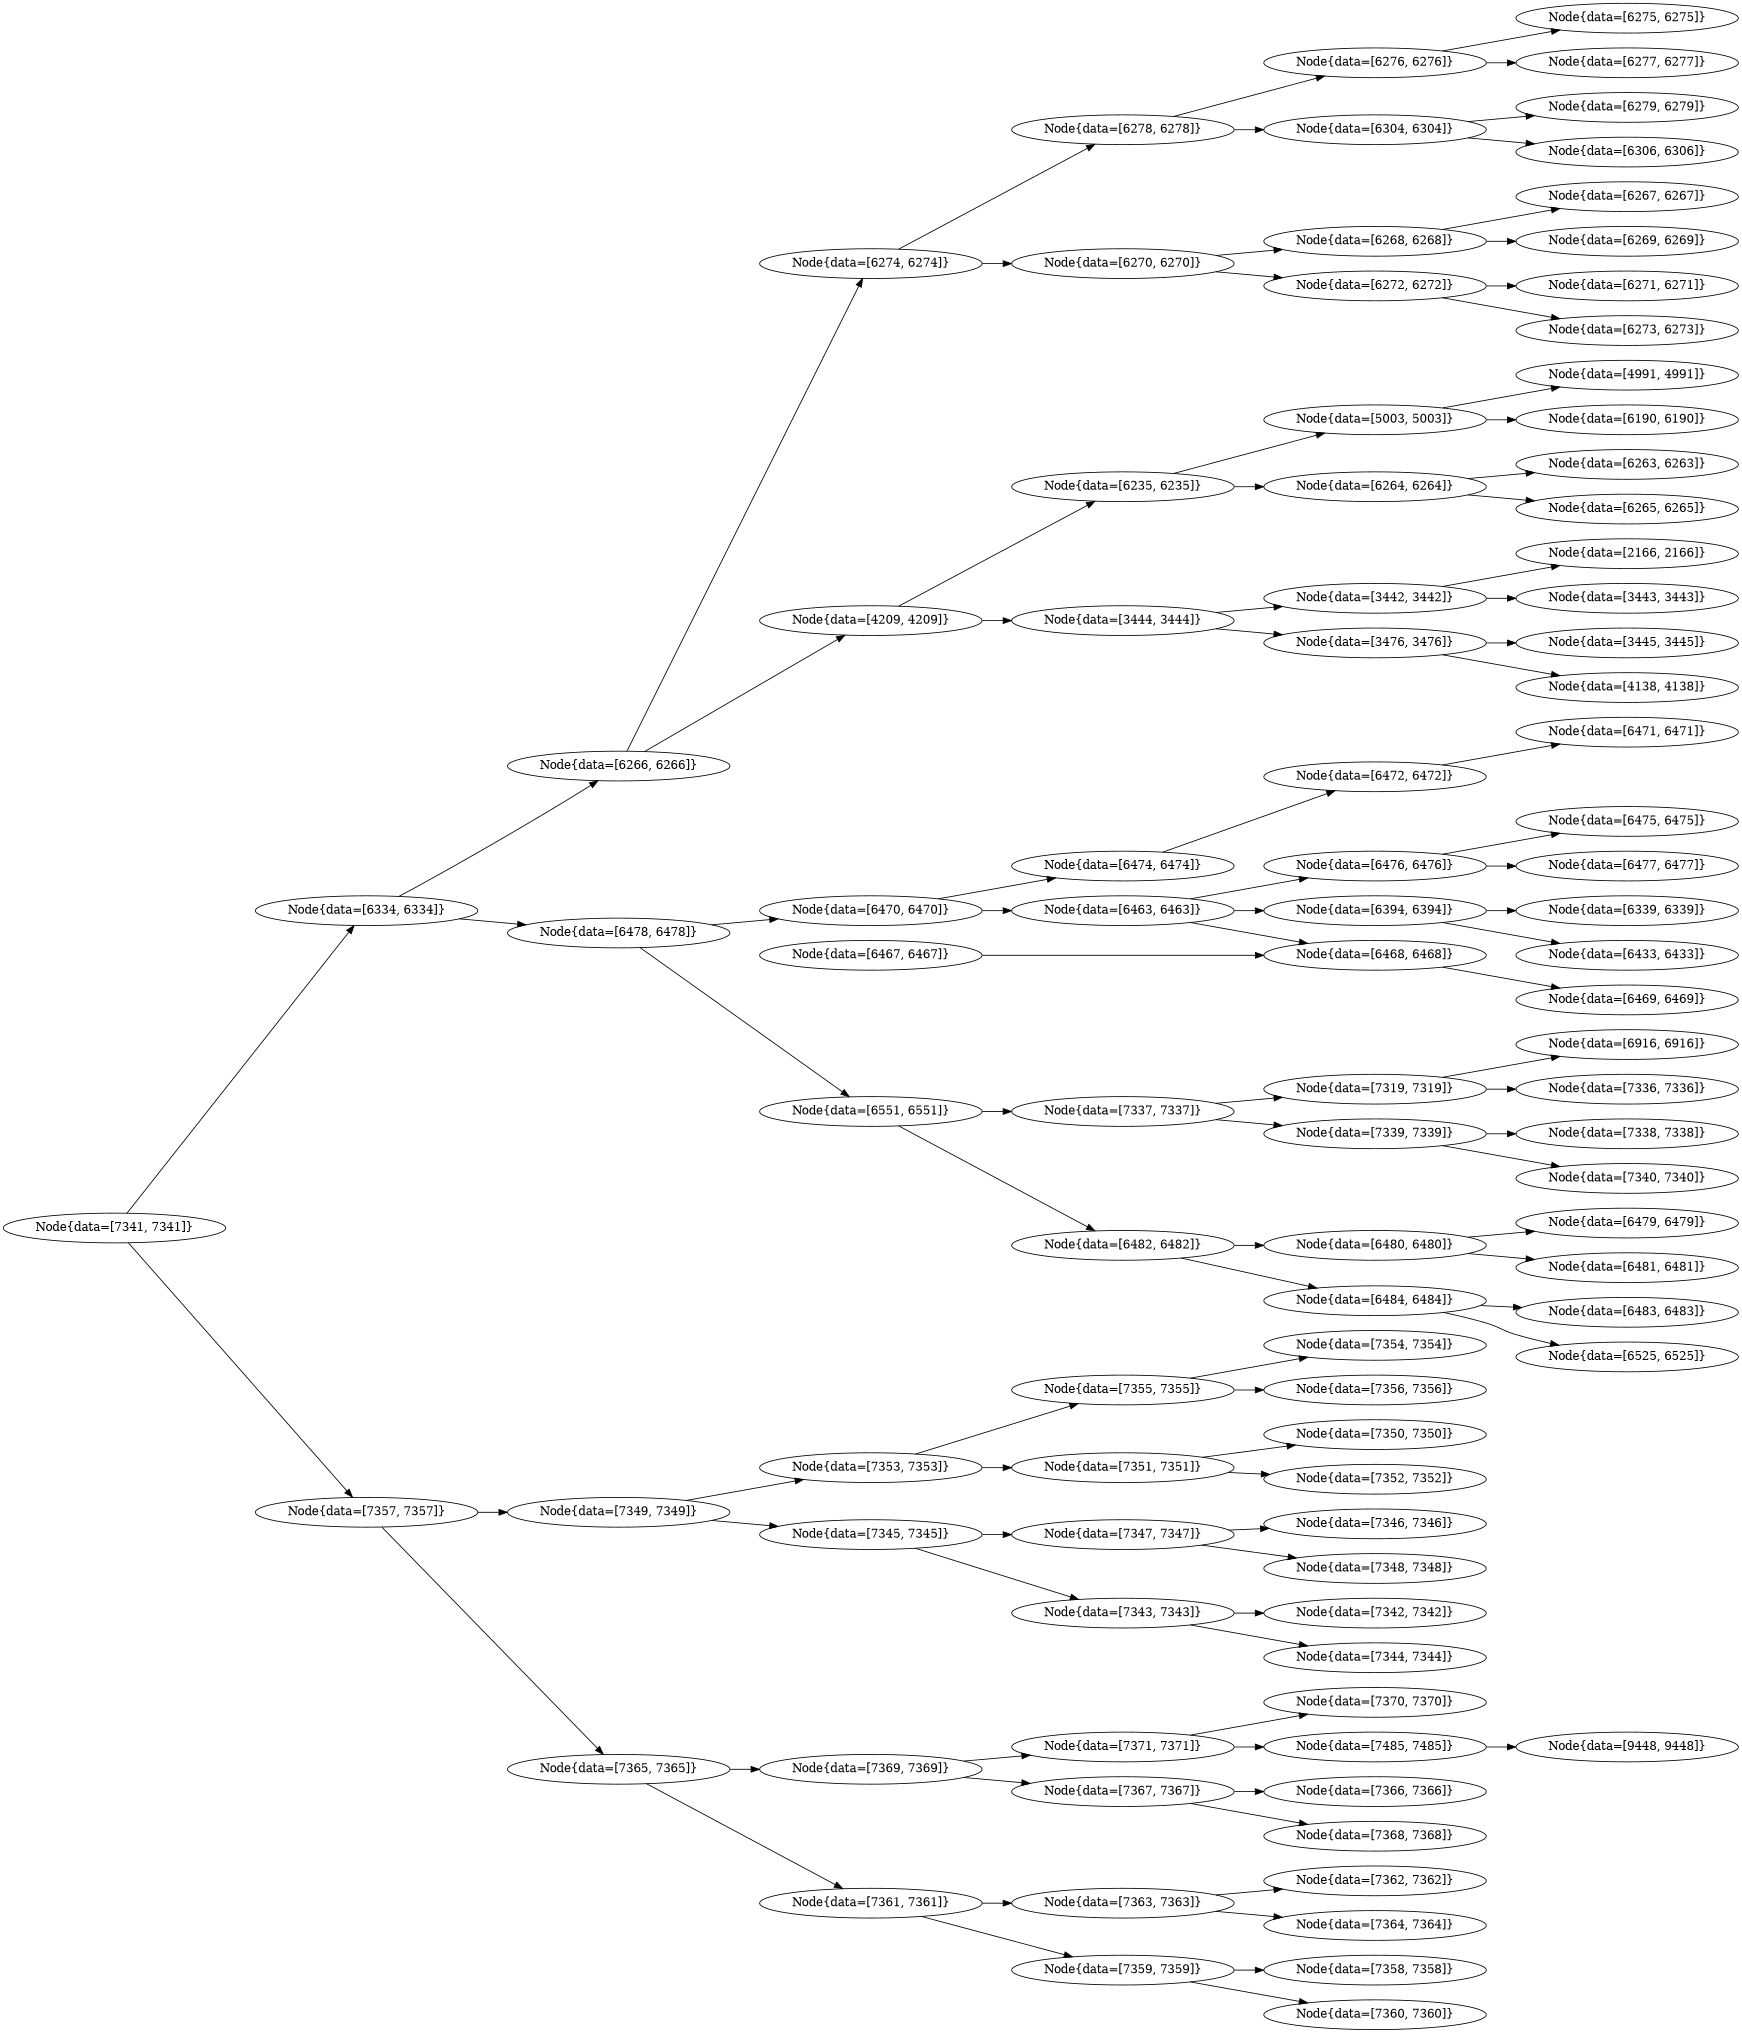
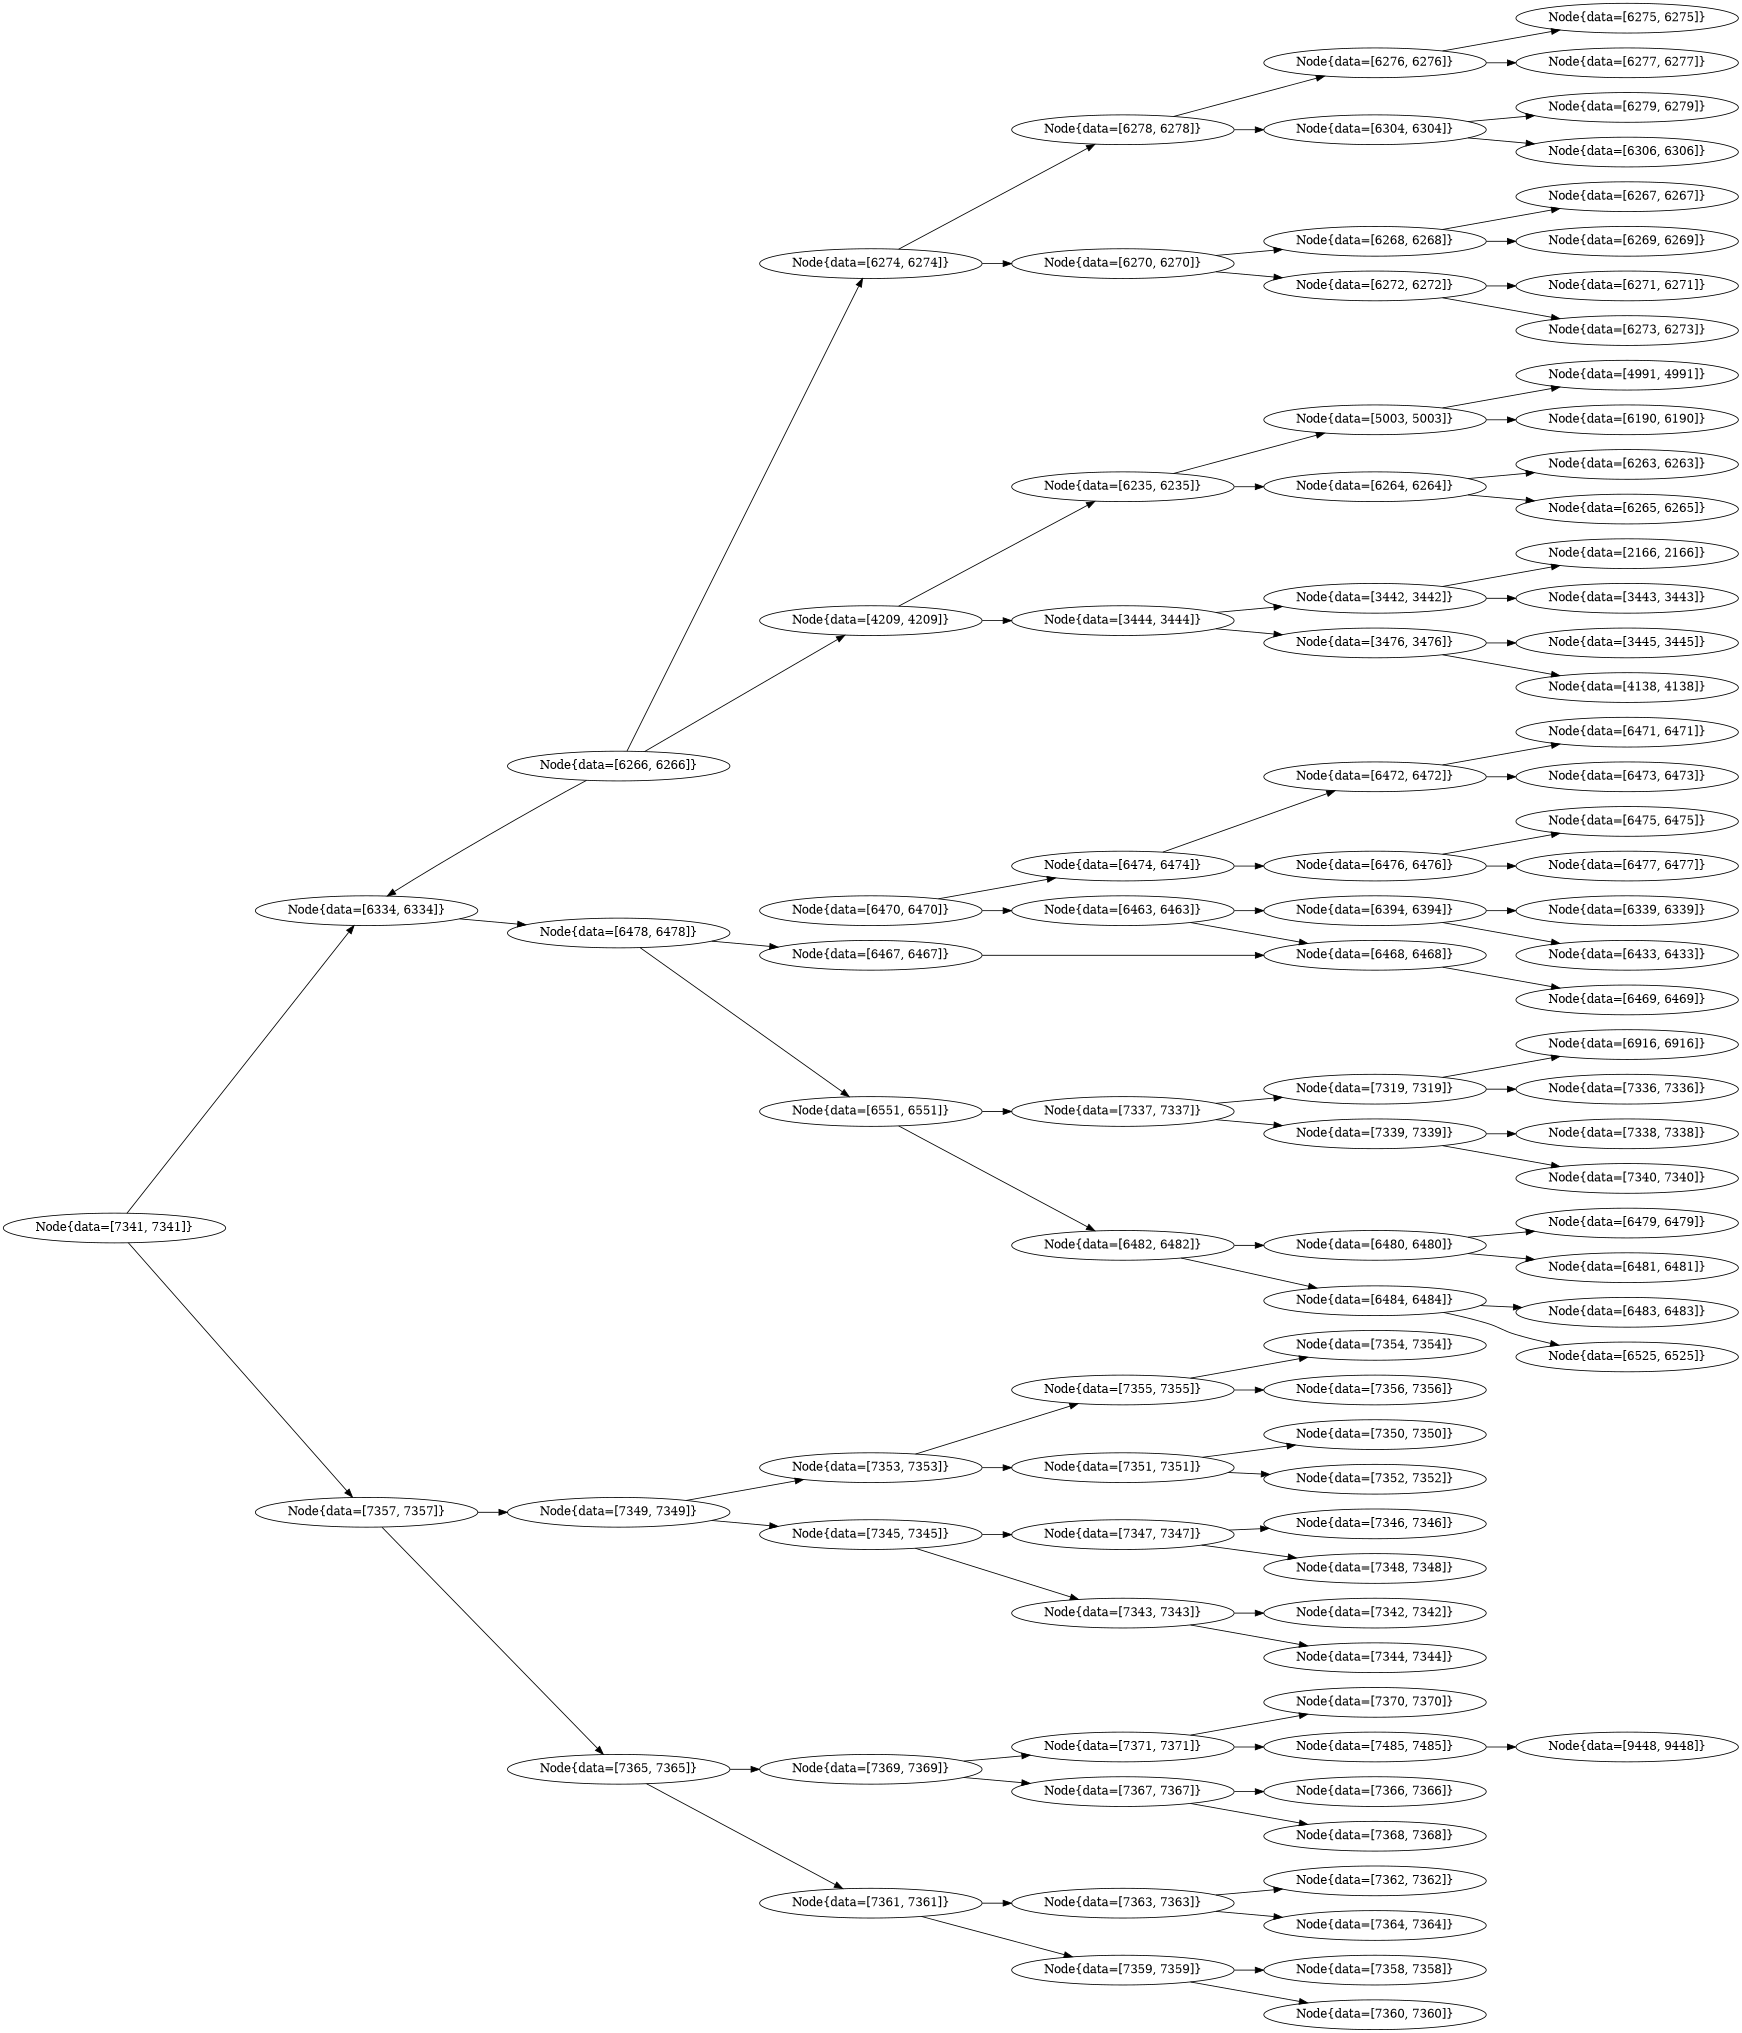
none -> (1627, 777)
(496, 842) -> (490, 835)
(1245, 889) -> (1245, 866)
(741, 922) -> (741, 944)
